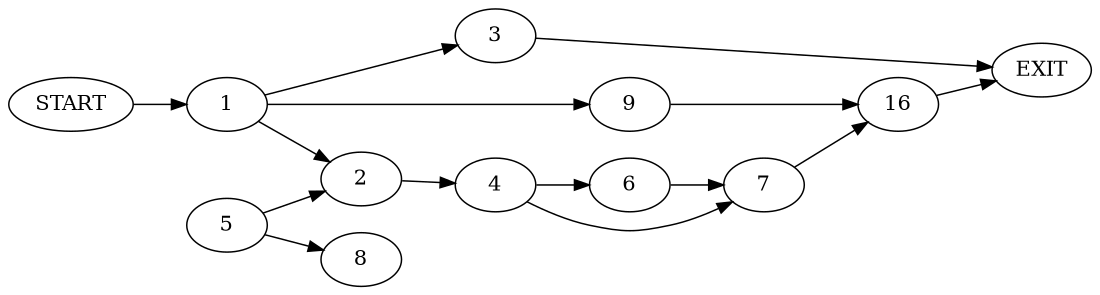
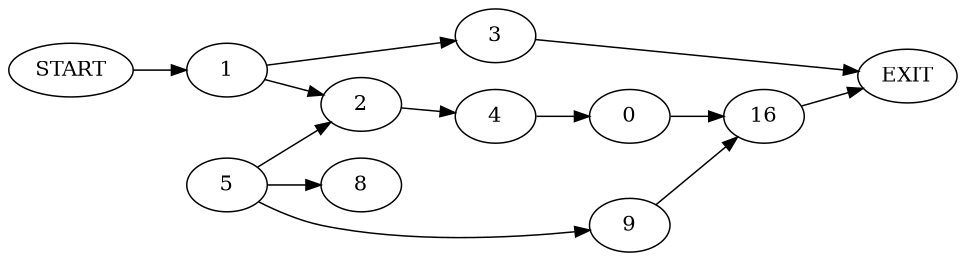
(421, 104) -> (414, 236)
(630, 185) -> none
(764, 185) -> (630, 116)
